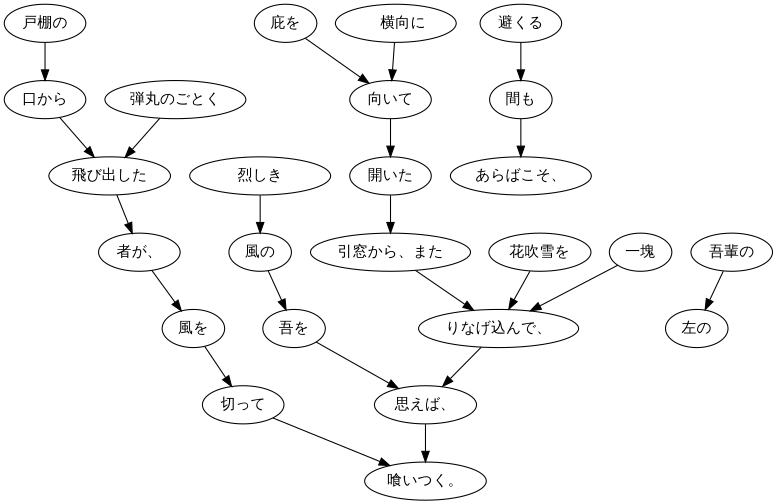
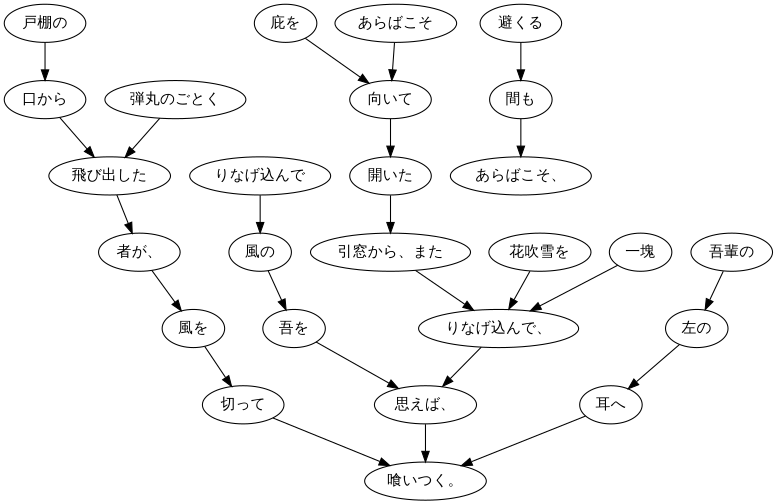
(396, 23) -> (396, 23)
(260, 176) -> (260, 176)
none -> (611, 405)
